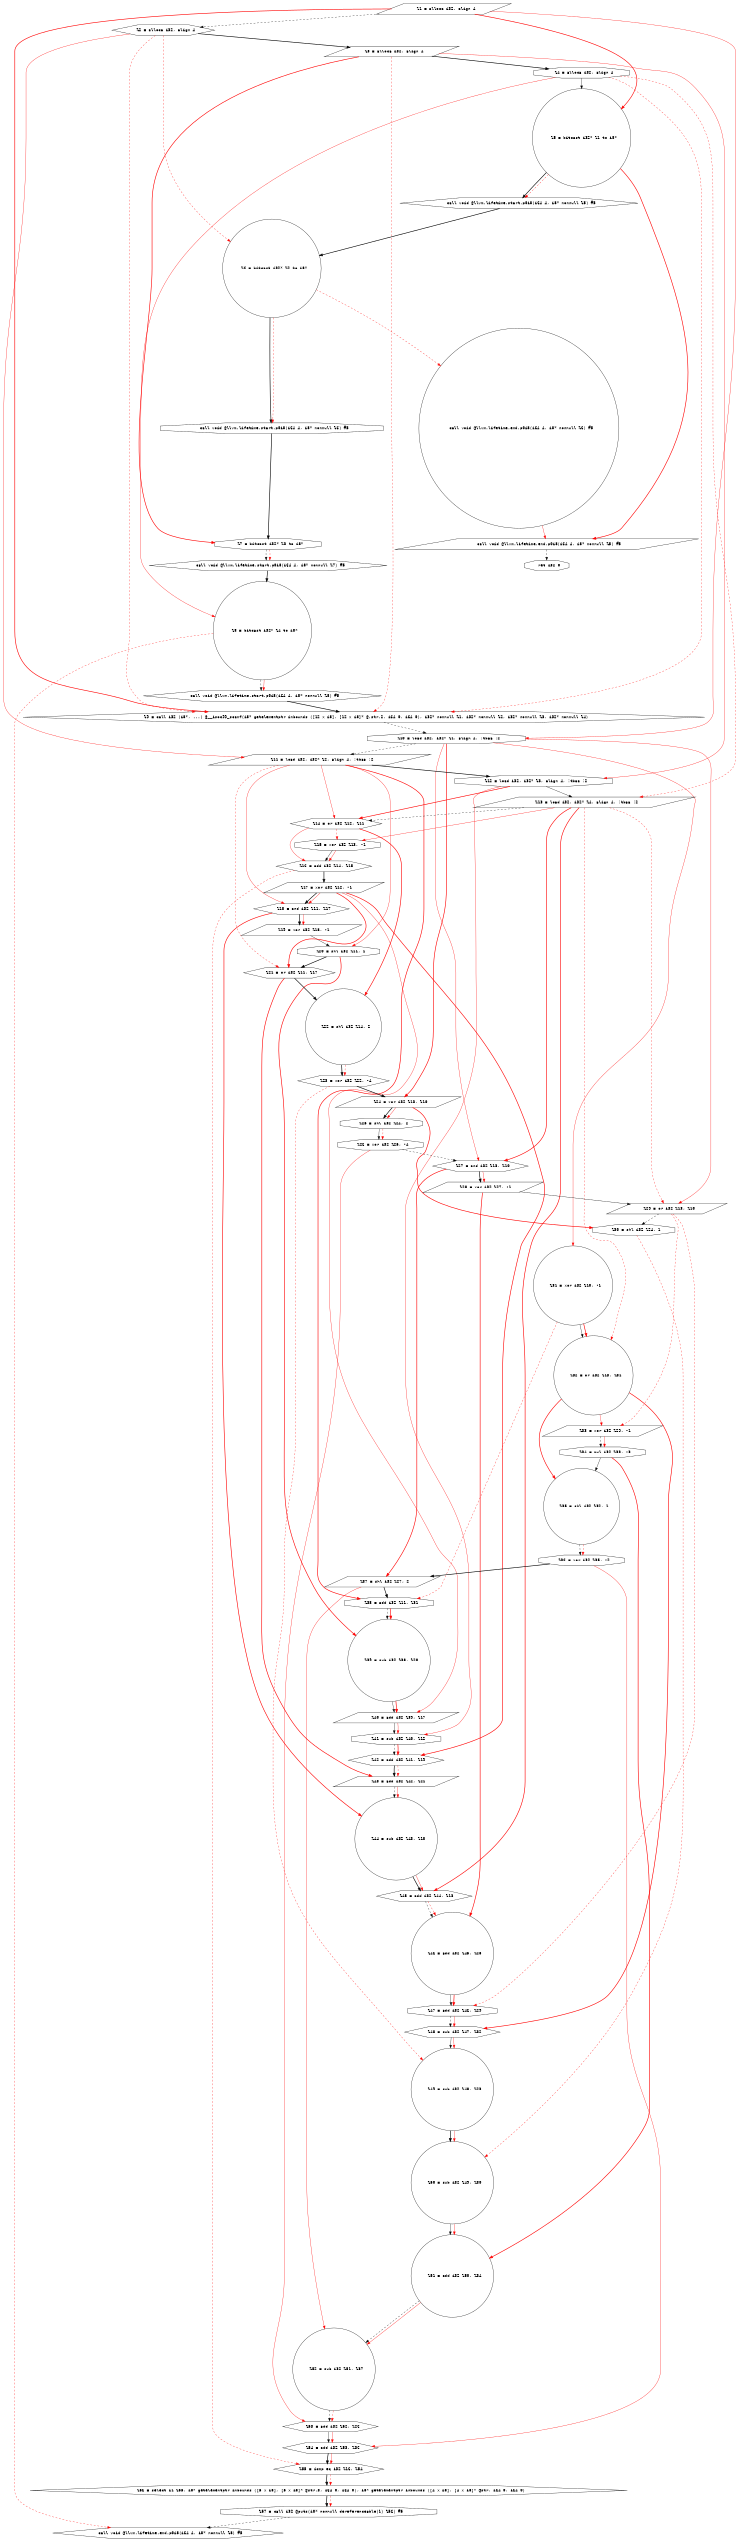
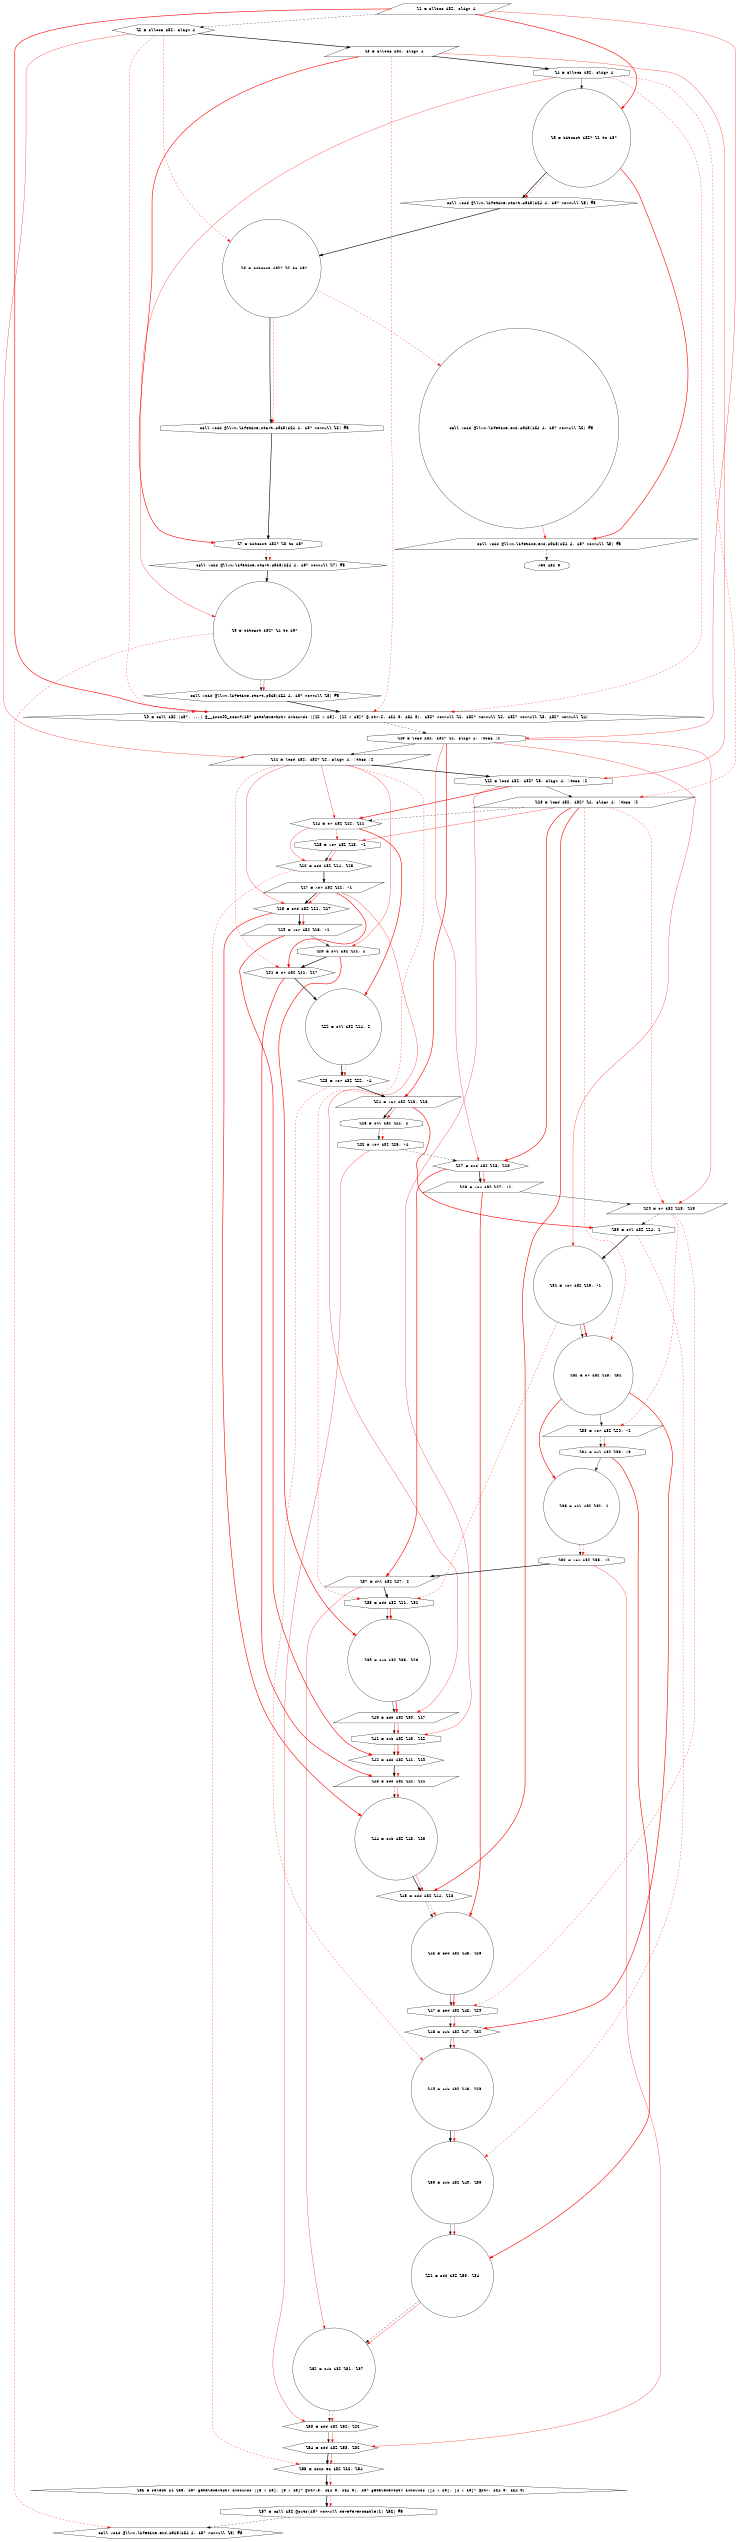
(385, 749) -> (385, 749)
(318, 1135) -> (318, 1135)
none -> (618, 1245)
(507, 1312) -> (273, 1347)
(601, 1419) -> (601, 1419)
(452, 2276) -> (452, 2276)
